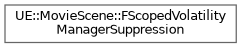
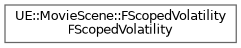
(121, 24) -> (121, 24)
